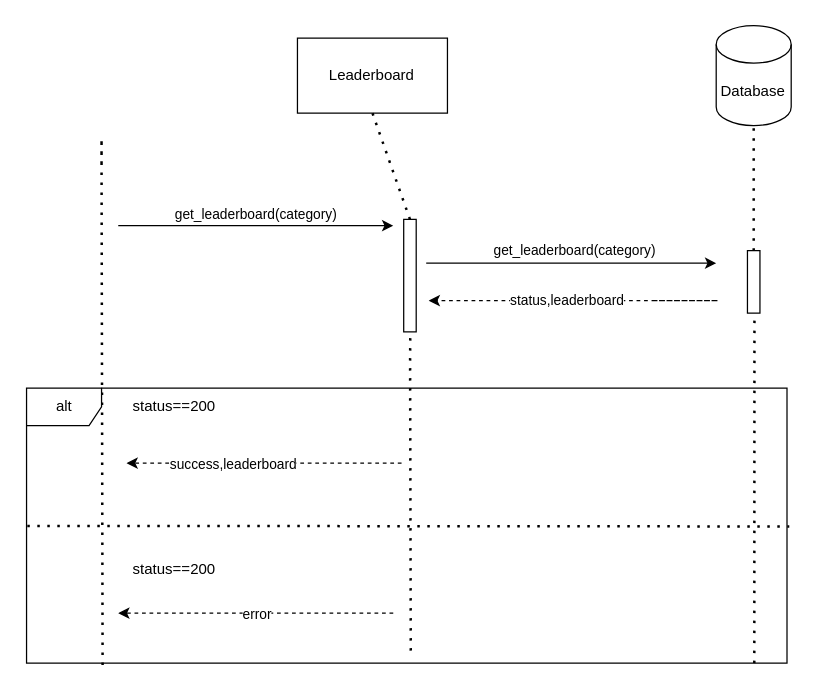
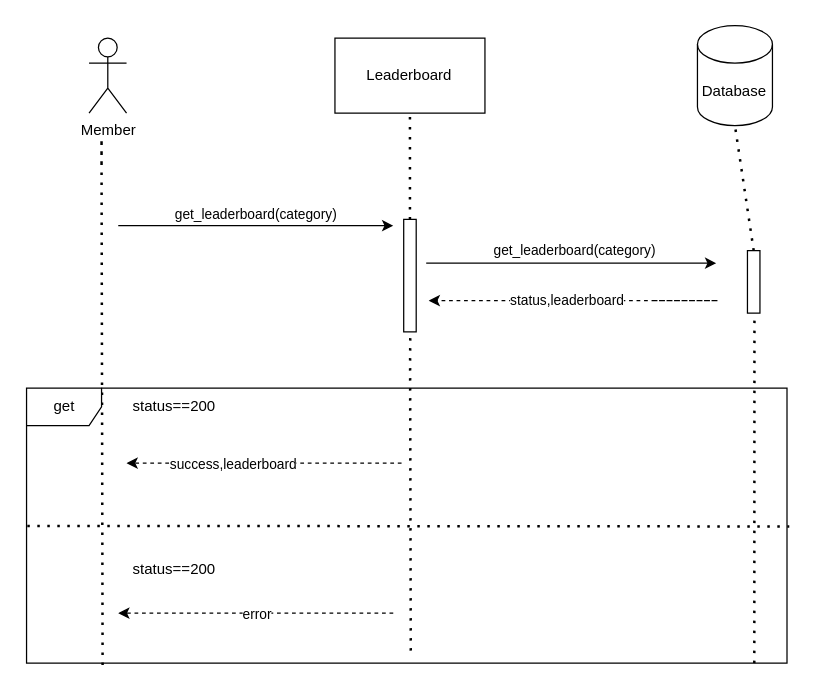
none -> (108, 76)
(372, 76) -> (410, 76)
(754, 76) -> (735, 76)
(64, 407) -> (64, 407)
